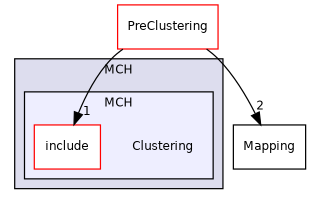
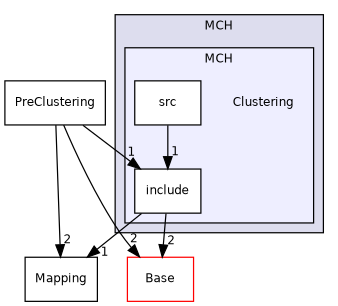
(168, 27) -> (55, 103)
none -> (168, 103)
(67, 147) -> (168, 191)
none -> (110, 239)
none -> (160, 279)
